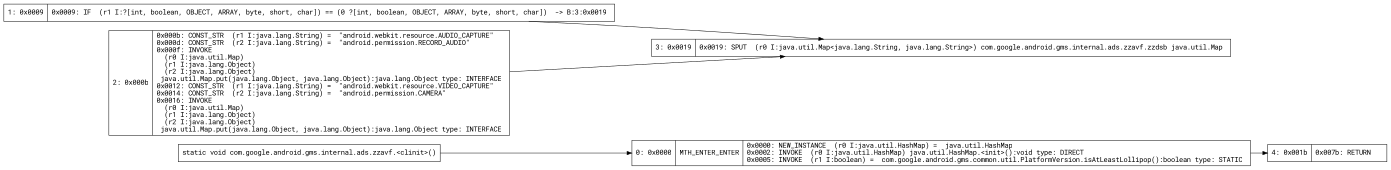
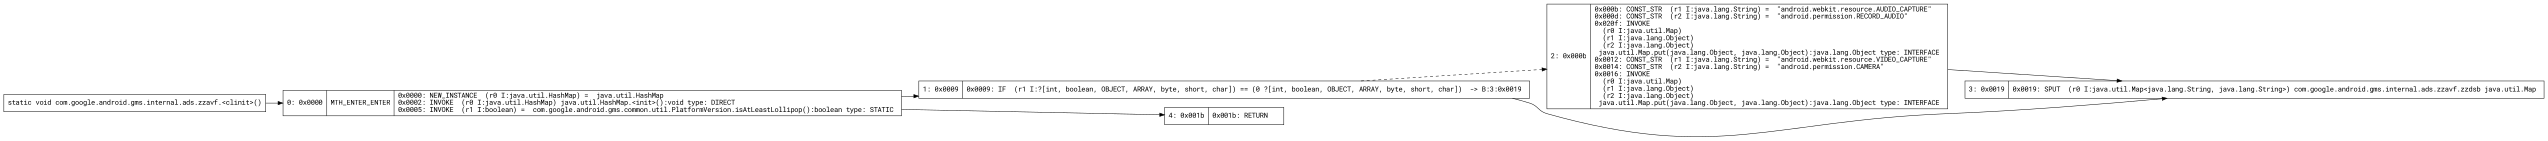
(188, 50) -> (1626, 24)
none -> (1451, 75)
none -> (908, 96)
(1349, 153) -> (1246, 116)
